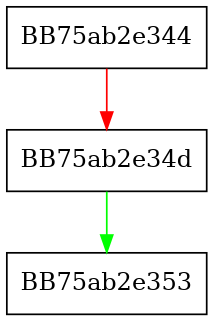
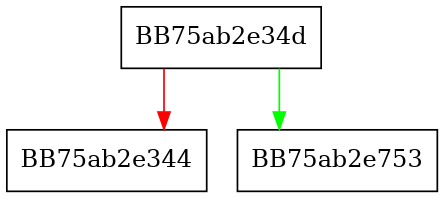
(107, 90) -> (164, 90)
(107, 284) -> (337, 161)
